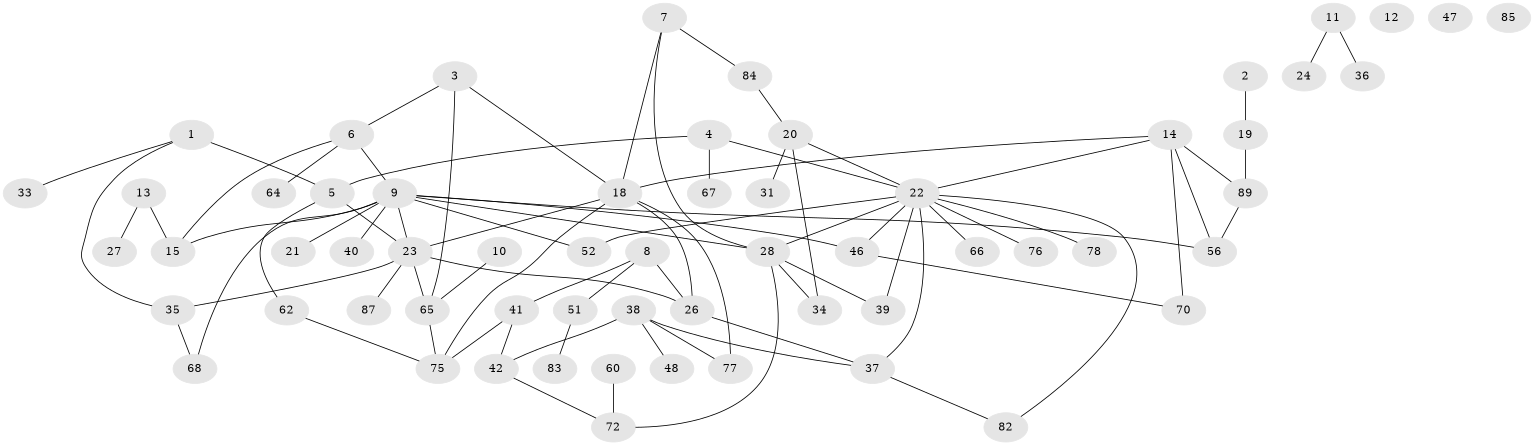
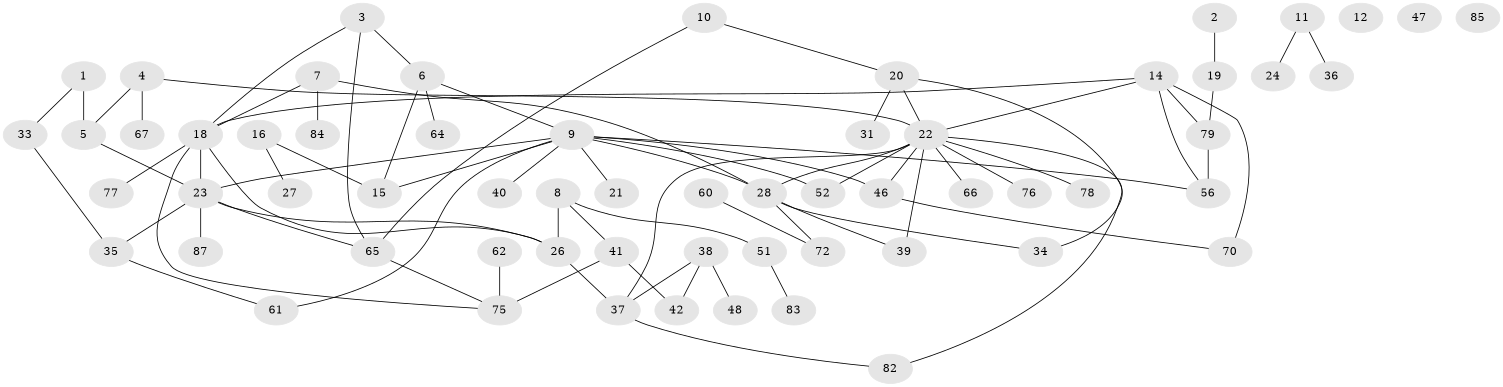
(770, 106) -> (801, 47)
(144, 193) -> (259, 135)
(1246, 193) -> (1208, 135)
(88, 225) -> (68, 193)
(261, 247) -> none
(682, 340) -> none
(195, 369) -> (276, 310)
(555, 398) -> none
